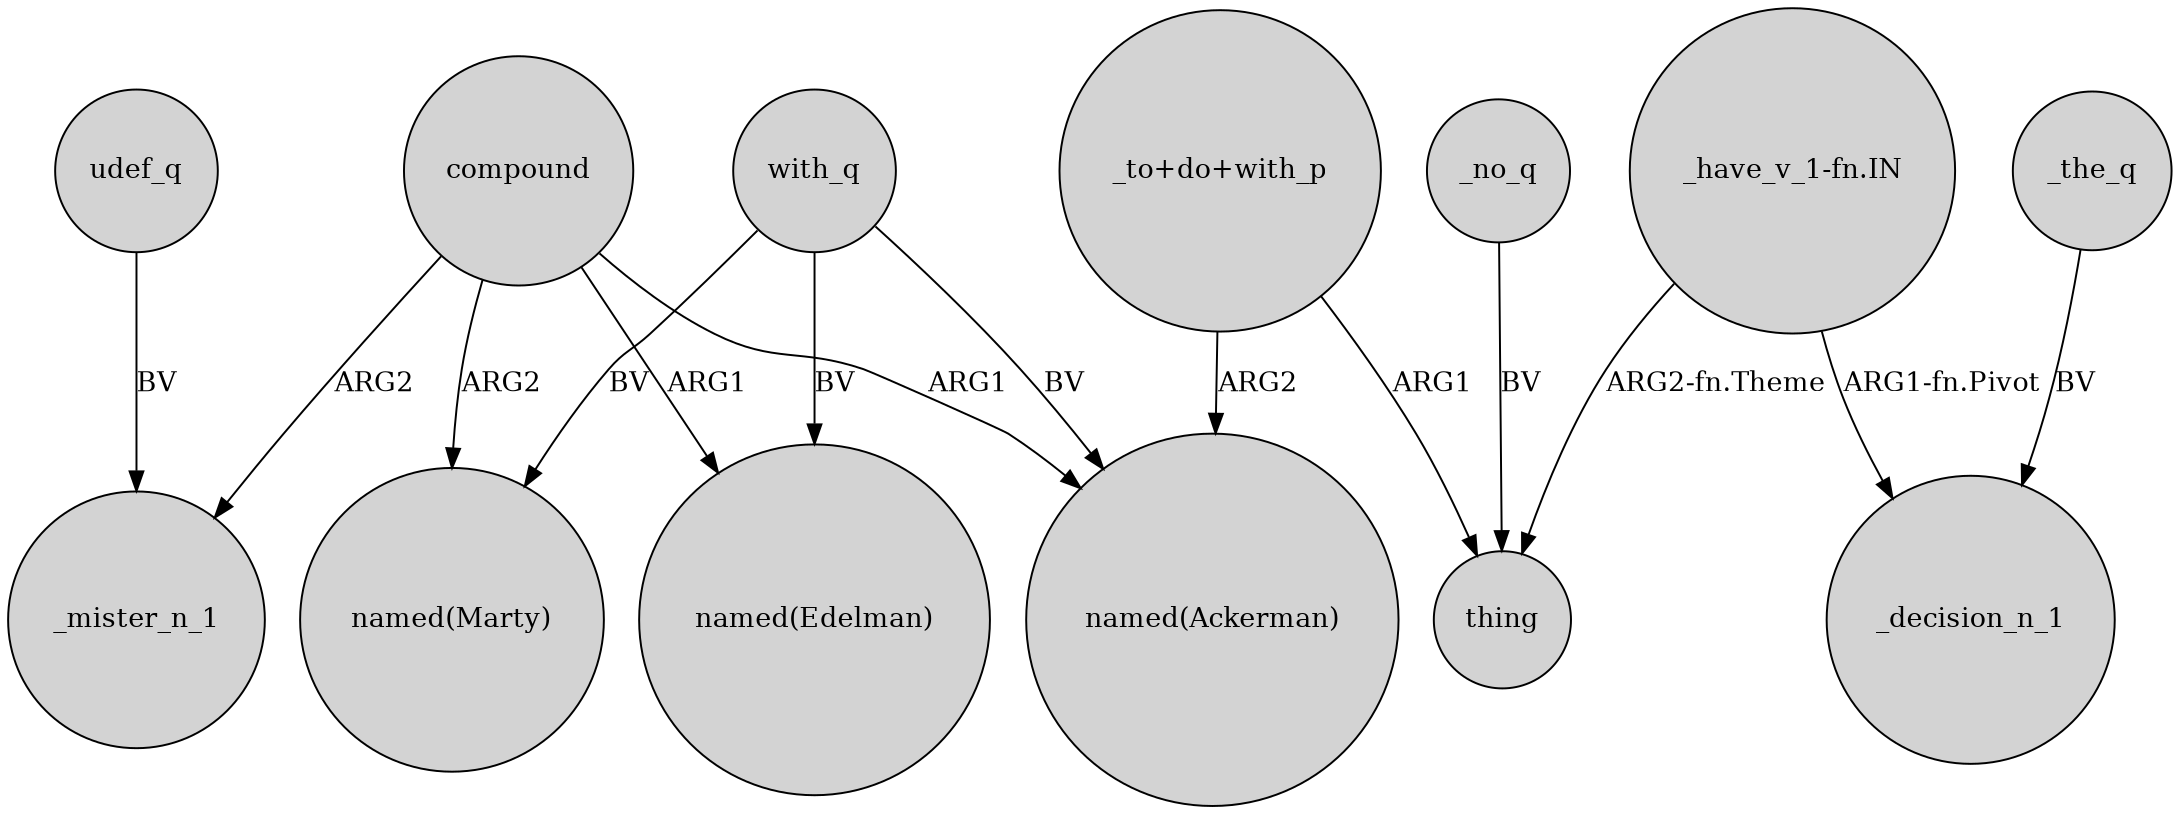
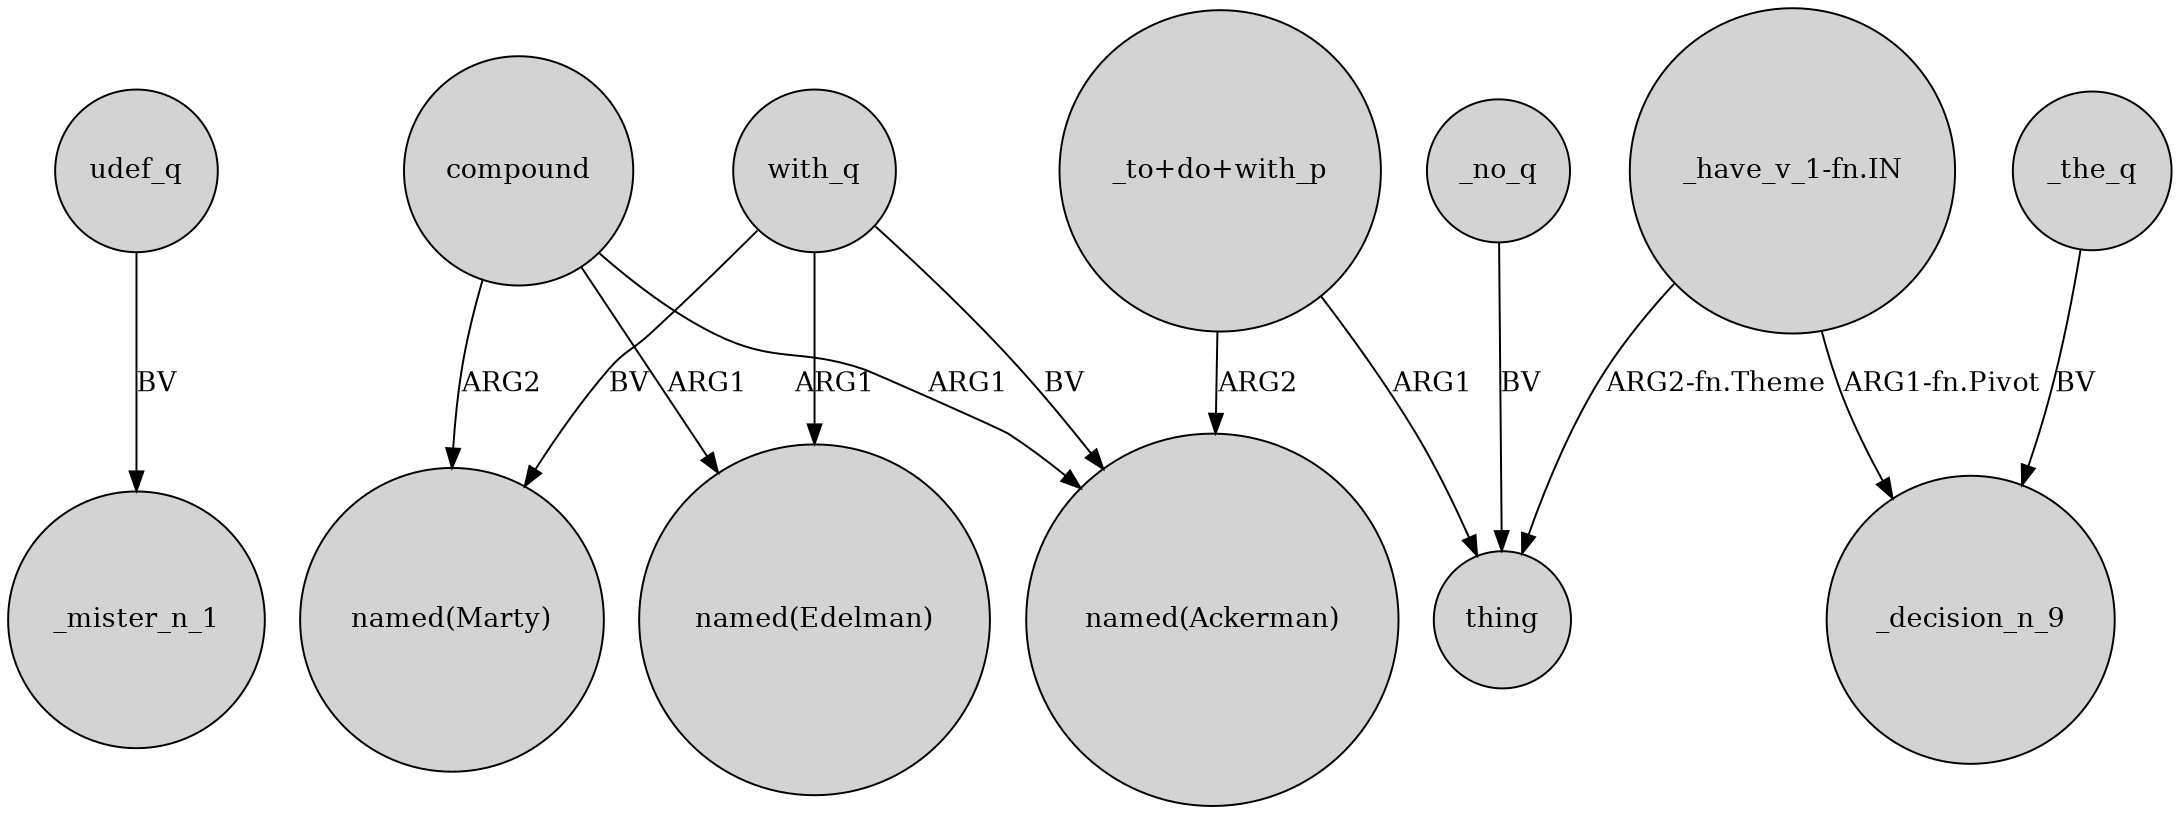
(332, 377) -> none
(835, 384) -> (835, 384)
(1971, 620) -> (1971, 620)
